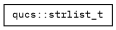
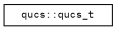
(58, 15) -> (58, 15)
